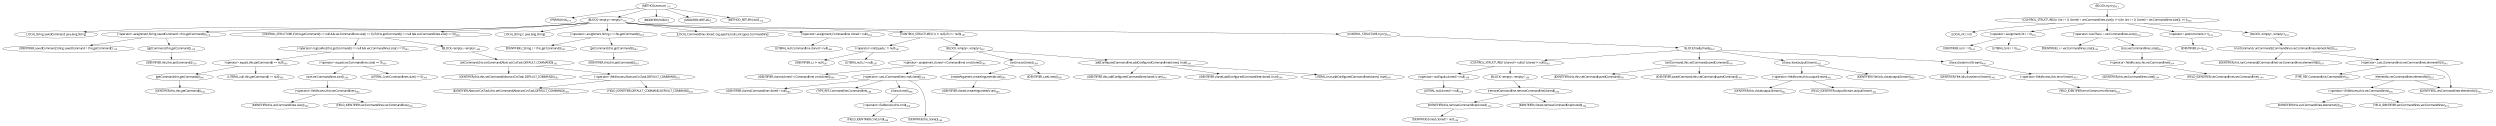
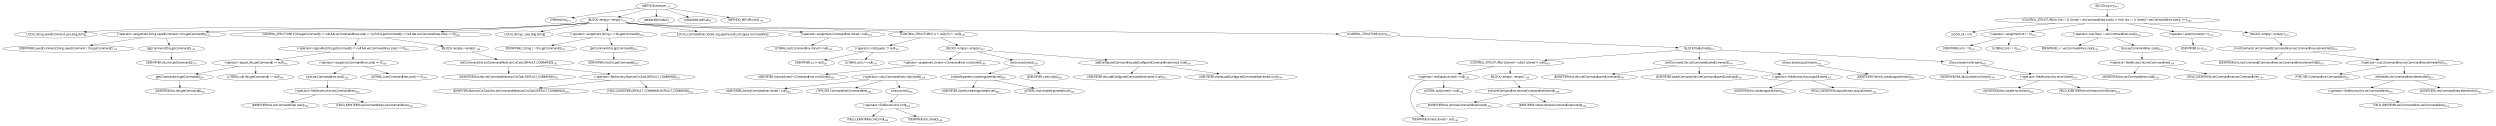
(1749, 56) -> none
(1802, 69) -> (1750, 70)
(920, 70) -> none
(2443, 71) -> (2404, 69)
(1353, 77) -> none
none -> (1049, 91)
none -> (2009, 91)
(923, 94) -> (905, 112)
(2311, 106) -> none
(1448, 112) -> (1411, 97)
